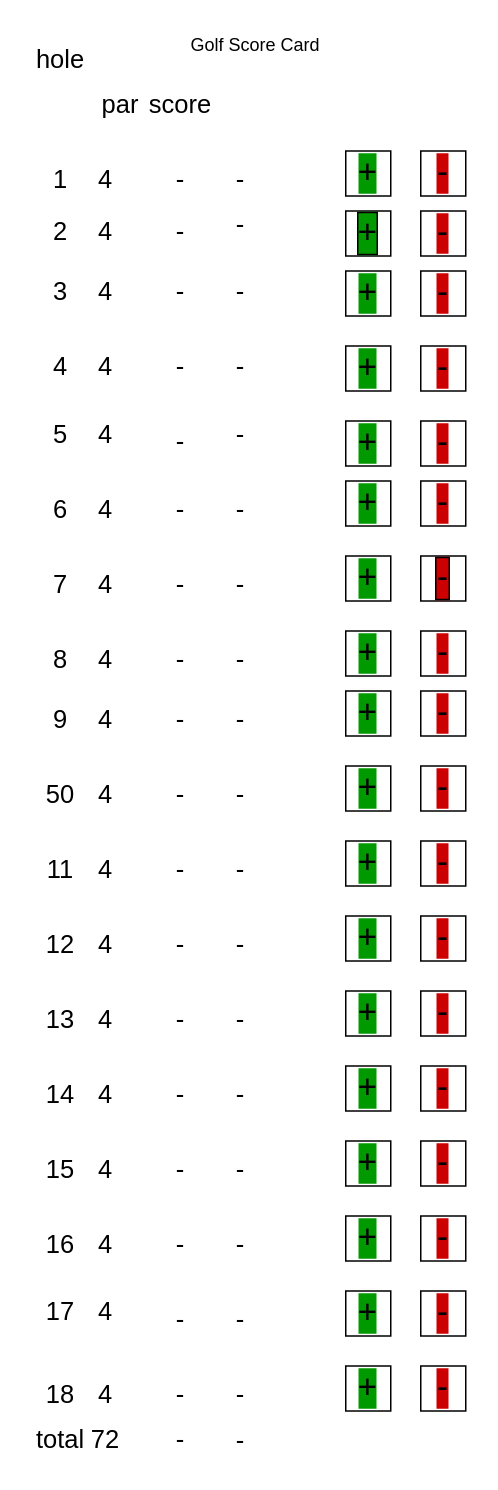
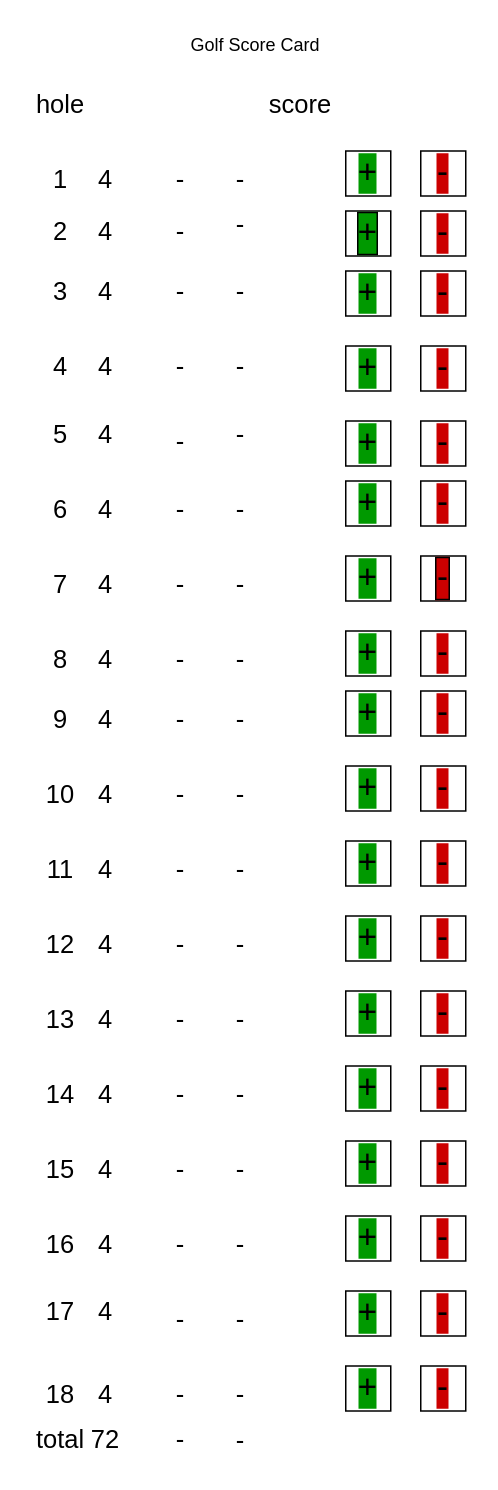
(61, 61) -> (61, 106)
(121, 106) -> none
(181, 106) -> (301, 106)
(61, 796) -> (61, 796)
